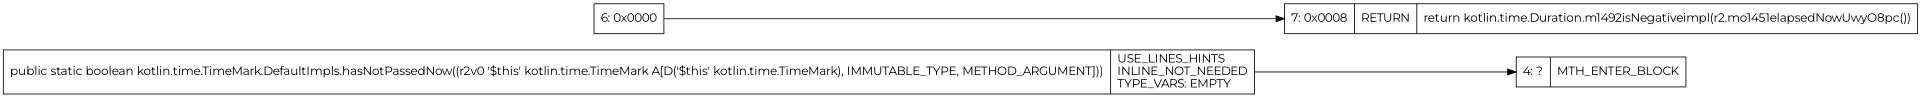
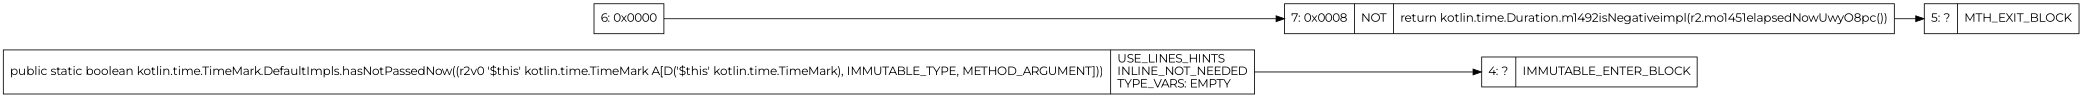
(1386, 18) -> (1374, 18)
none -> (2002, 19)
(1618, 72) -> (1606, 72)
